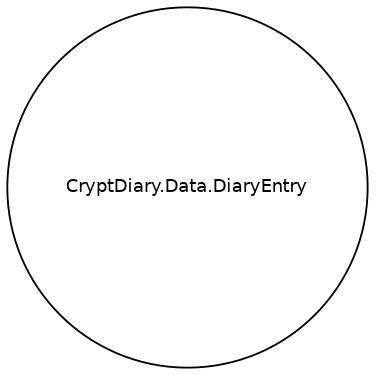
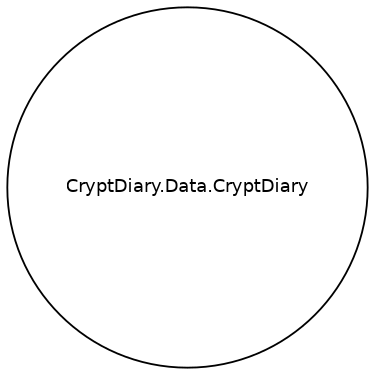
(187, 187) -> (187, 187)
